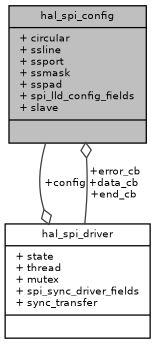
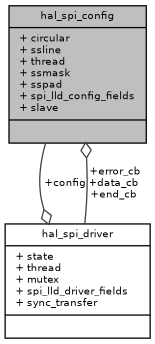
(42, 62) -> (43, 62)
(78, 291) -> (72, 291)
